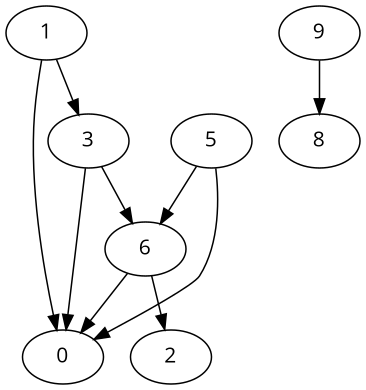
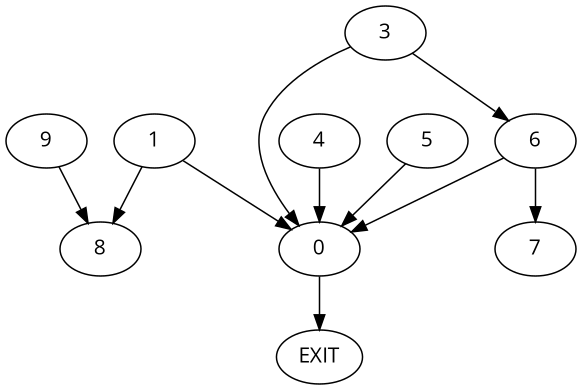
(65, 80) -> (131, 188)
none -> (320, 141)
(183, 189) -> none
(171, 357) -> (536, 249)
none -> (320, 357)
